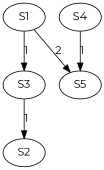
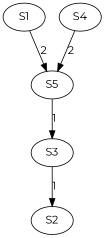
(24, 47) -> (52, 115)
(83, 51) -> (71, 51)
